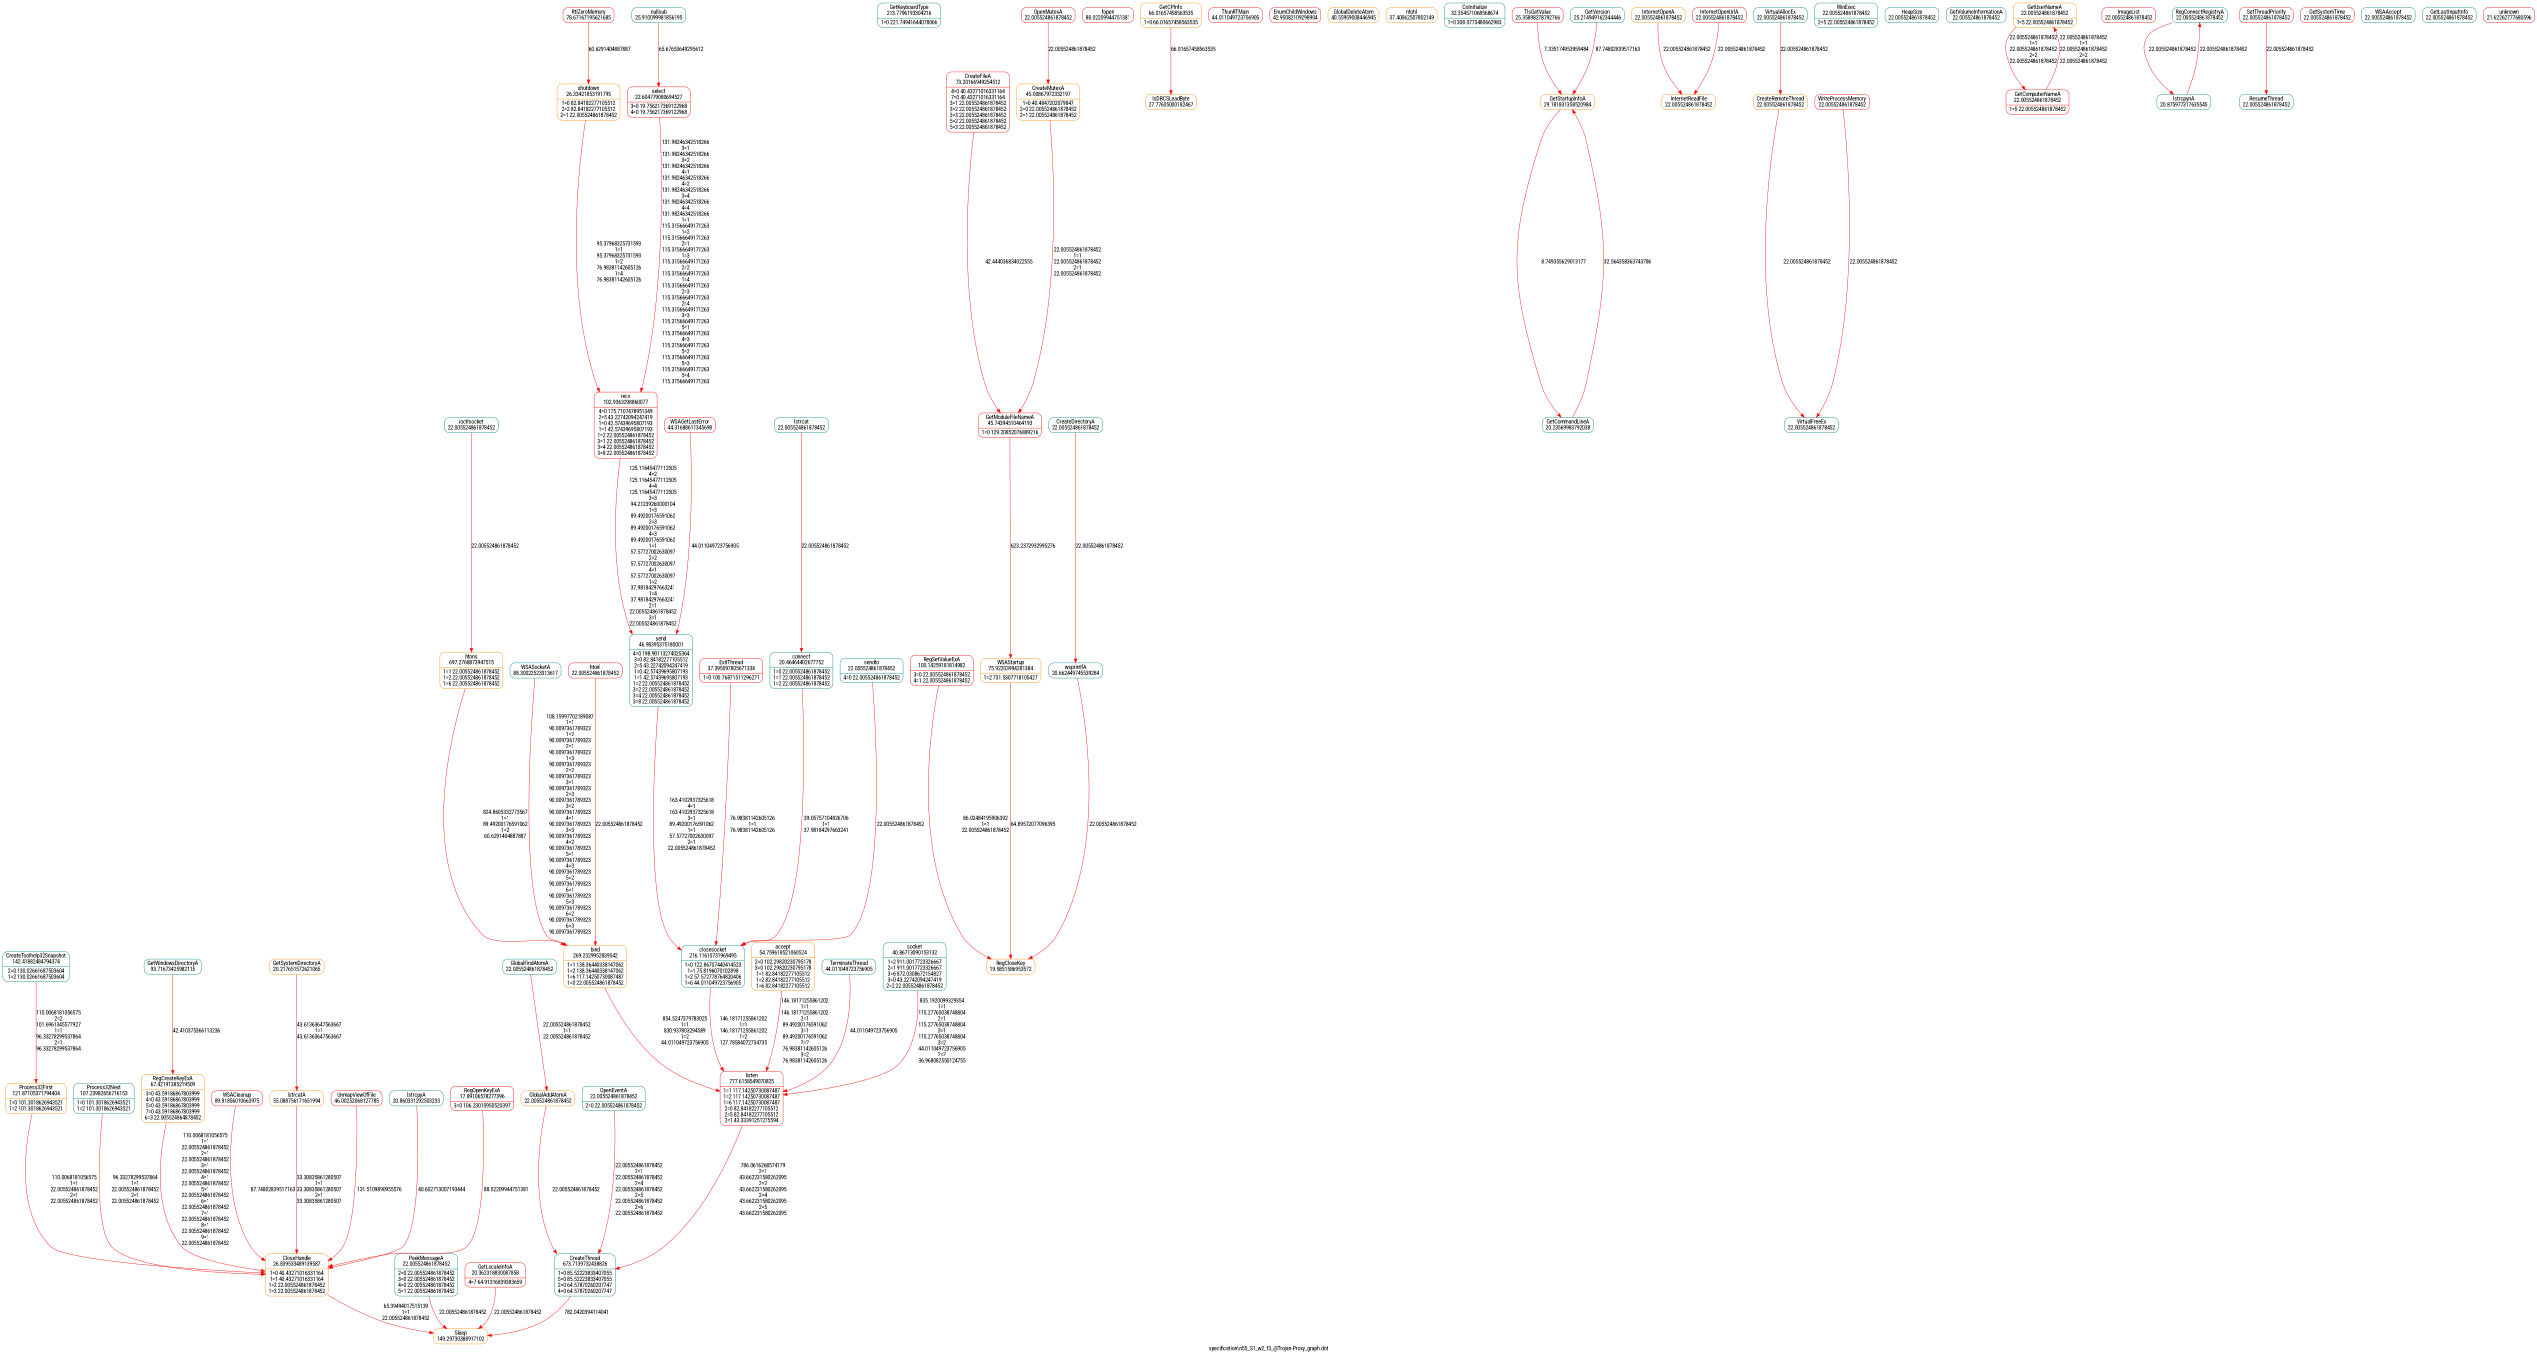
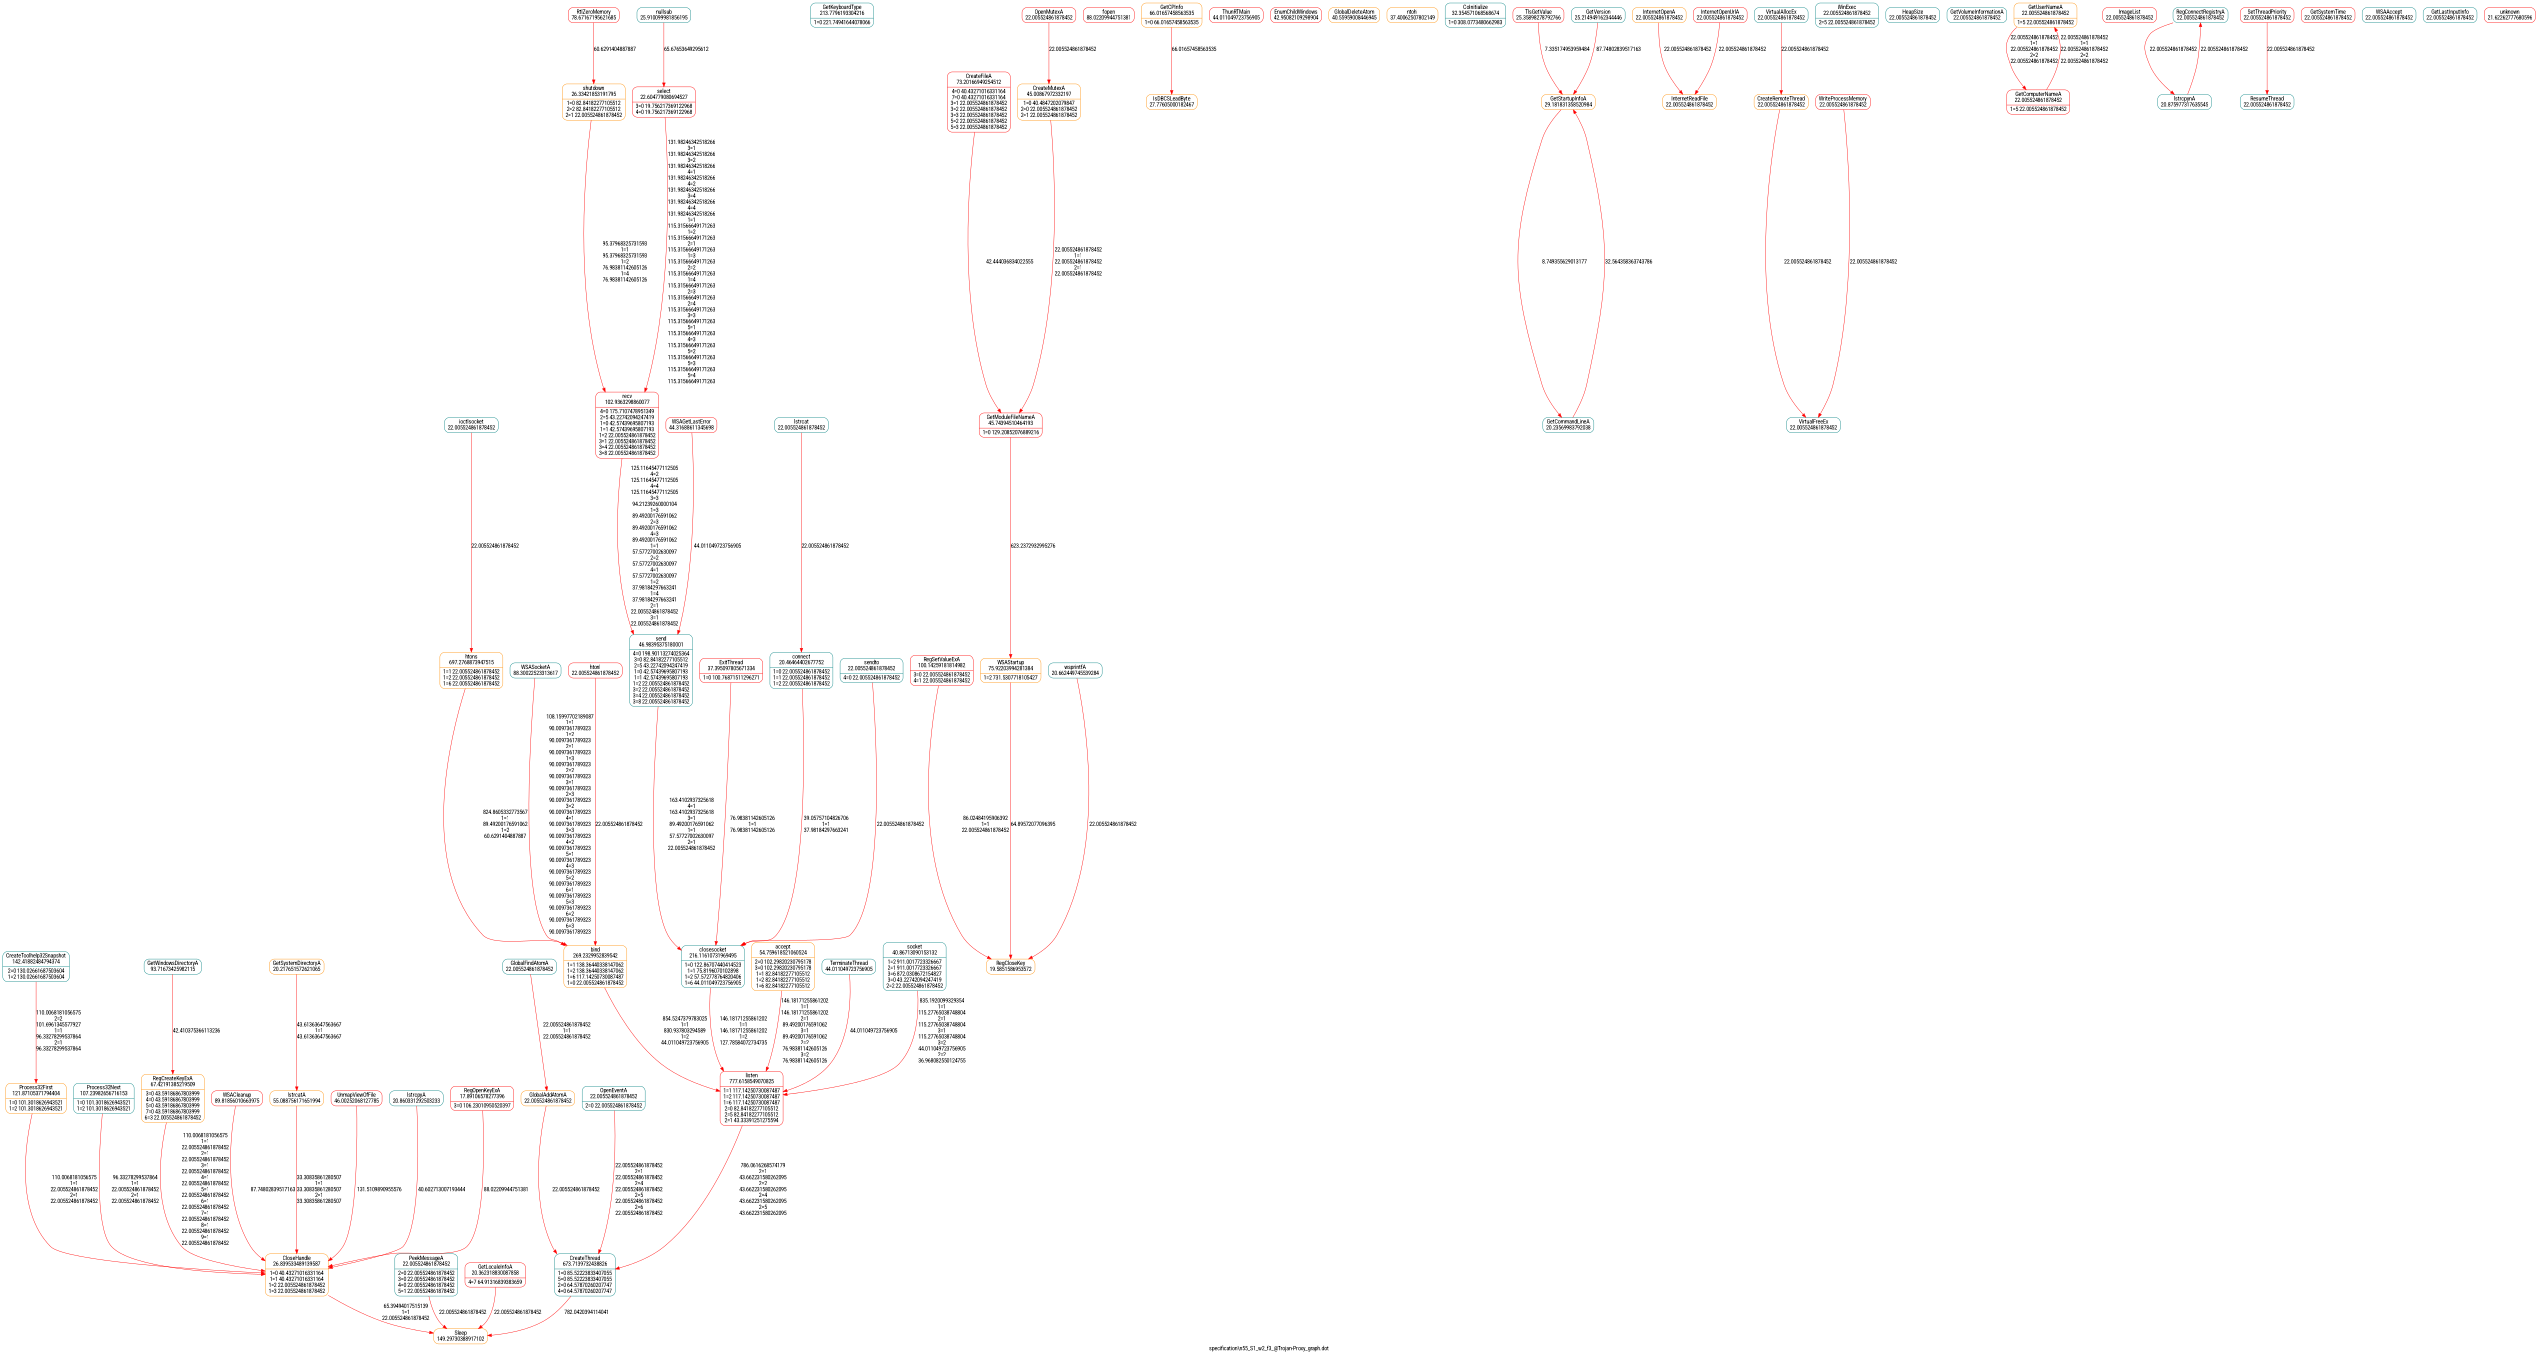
(1076, 425) -> none
(173, 1118) -> (173, 1118)
